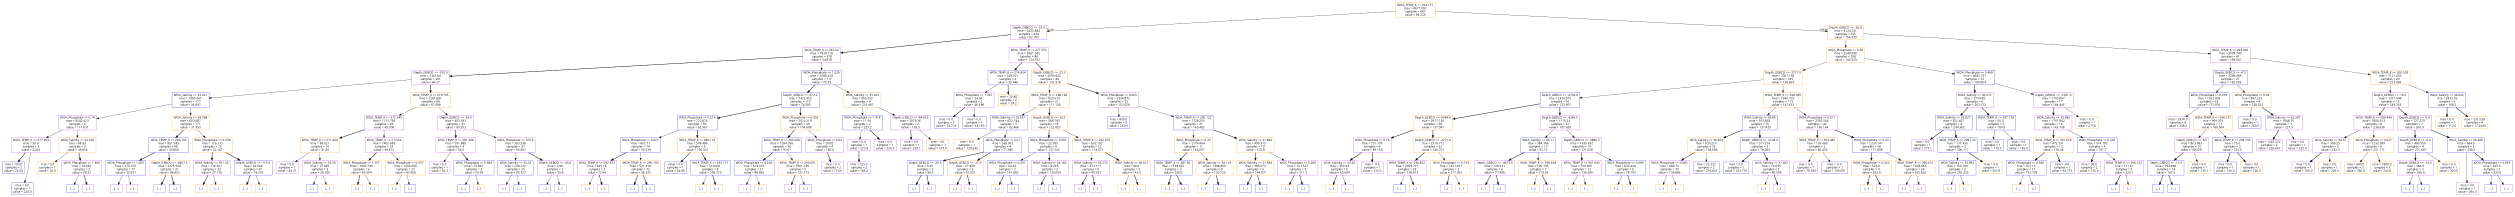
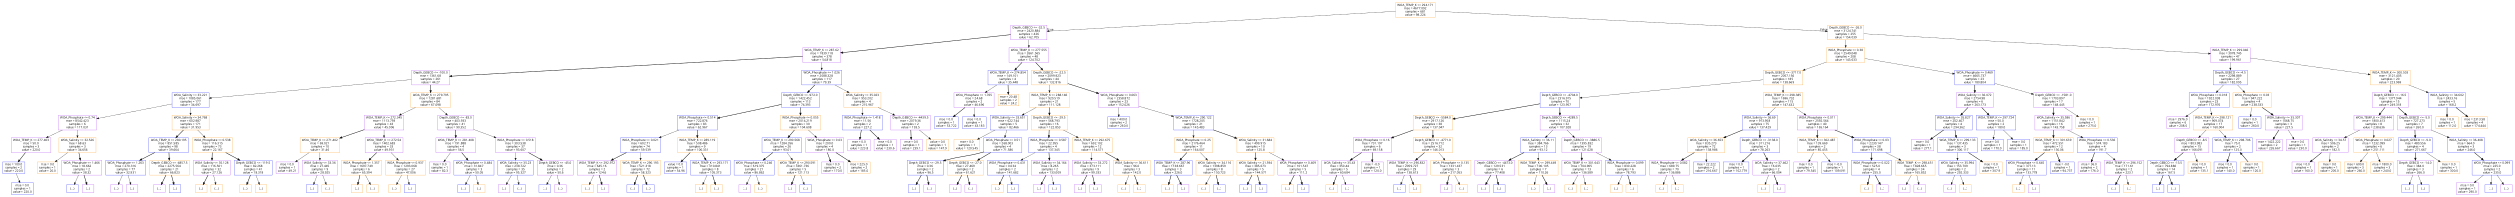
(2439, 133) -> (2439, 133)
(861, 134) -> (861, 134)
(938, 145) -> (938, 145)
(859, 155) -> (842, 157)
(2241, 156) -> (2245, 158)
(28, 167) -> (18, 177)
(2467, 167) -> (2480, 178)
(859, 168) -> (859, 168)
(1871, 168) -> (1871, 168)
